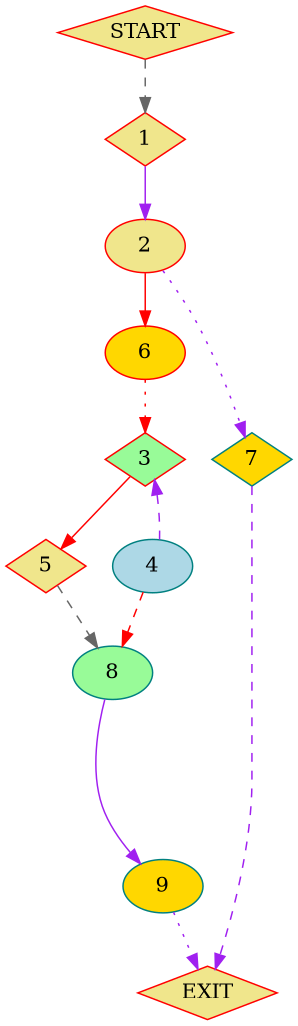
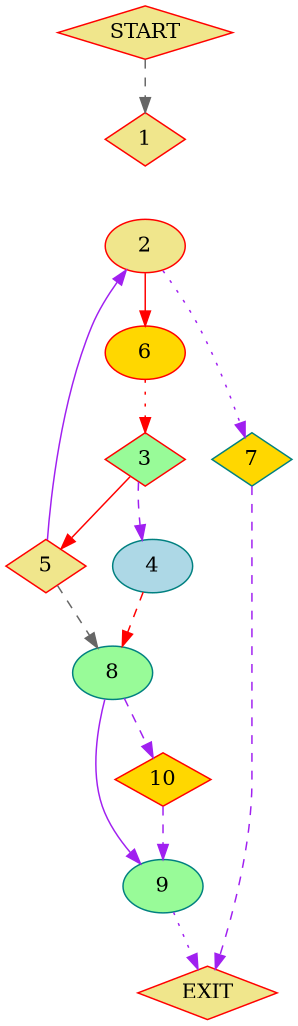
(145, 185) -> (67, 407)
(159, 517) -> (138, 503)
none -> (163, 780)
(163, 886) -> (163, 886)
